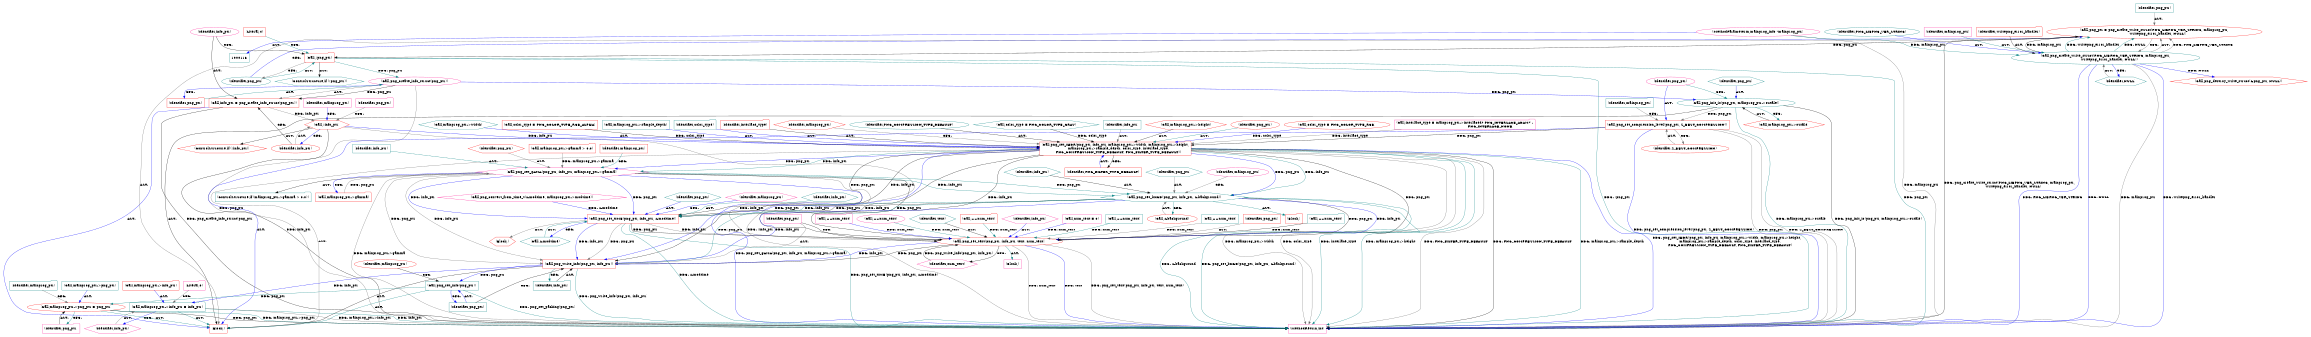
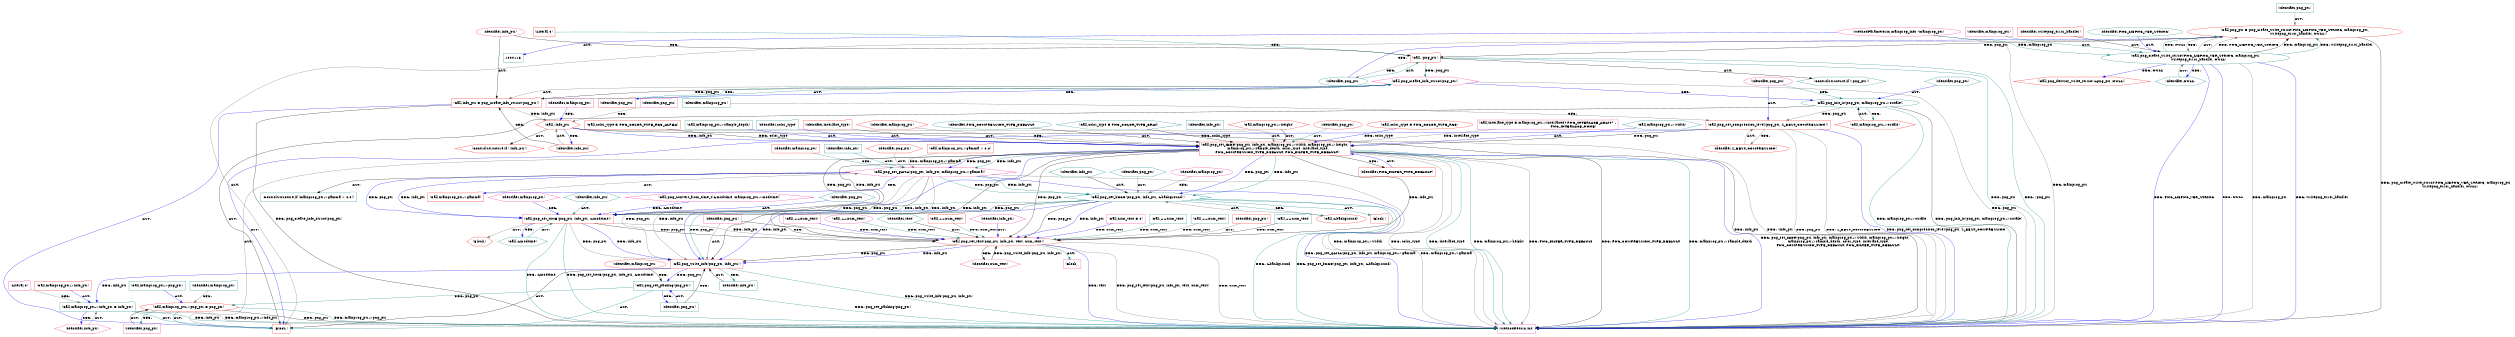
(415, 81) -> (1425, 81)
none -> (964, 87)
(1504, 92) -> (1686, 92)
(254, 103) -> (496, 103)
(363, 185) -> (649, 185)
(452, 286) -> (664, 286)
